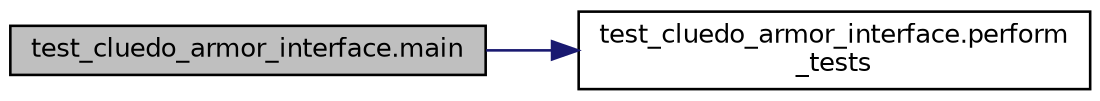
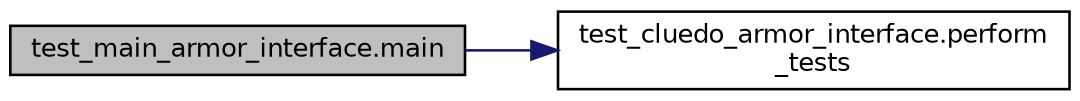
(248, 50) -> (238, 50)
